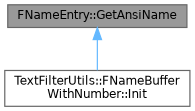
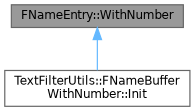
(97, 16) -> (97, 16)
